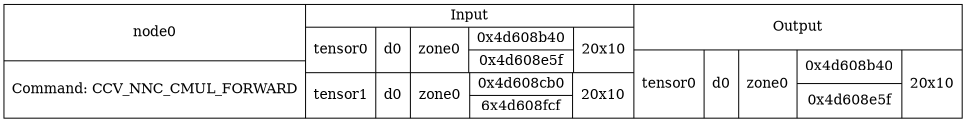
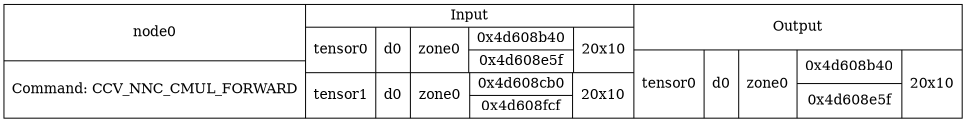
(521, 106) -> (521, 106)
